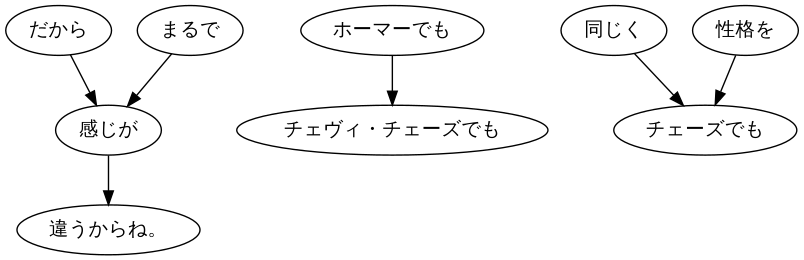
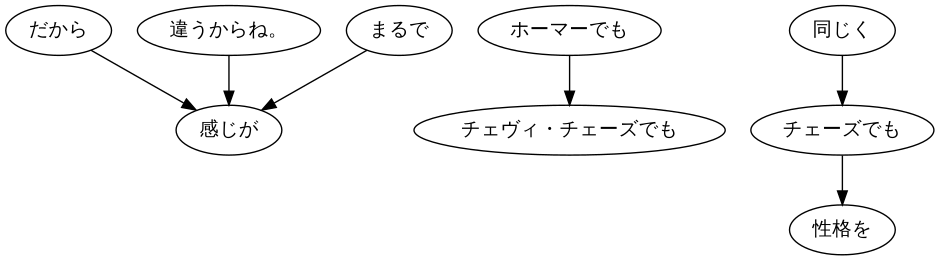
(728, 73) -> (842, 173)
(108, 173) -> (229, 74)
